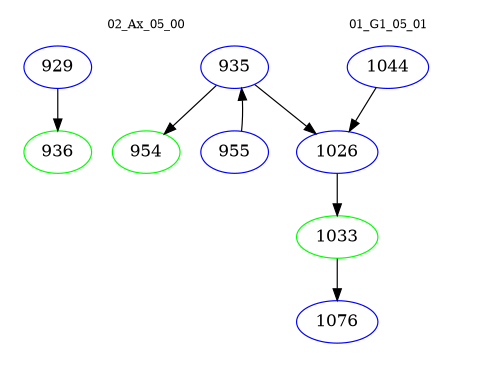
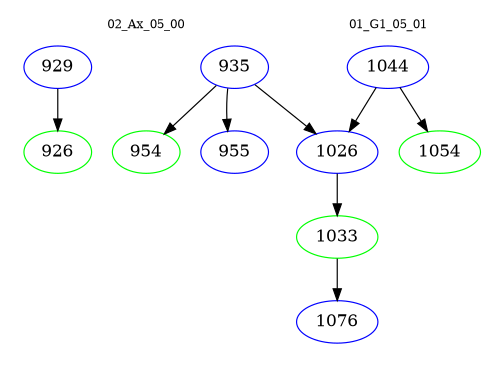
(243, 116) -> (227, 104)
(58, 152) -> (58, 152)
none -> (440, 152)
